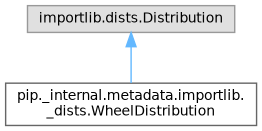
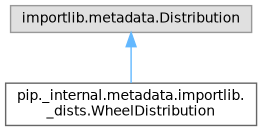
(131, 19) -> (131, 19)
